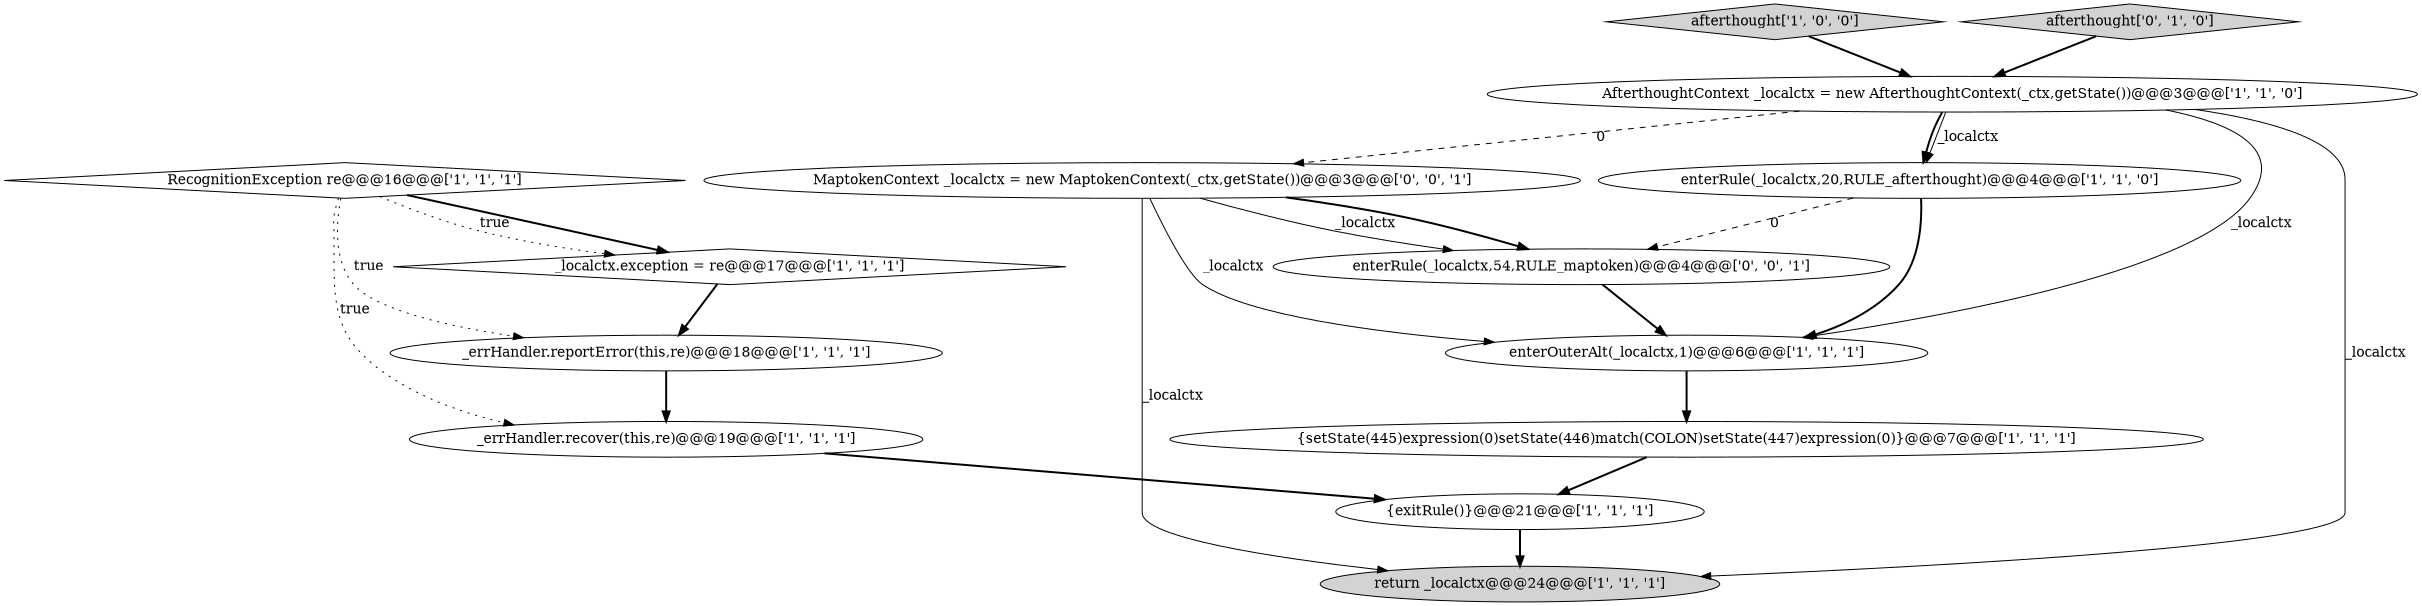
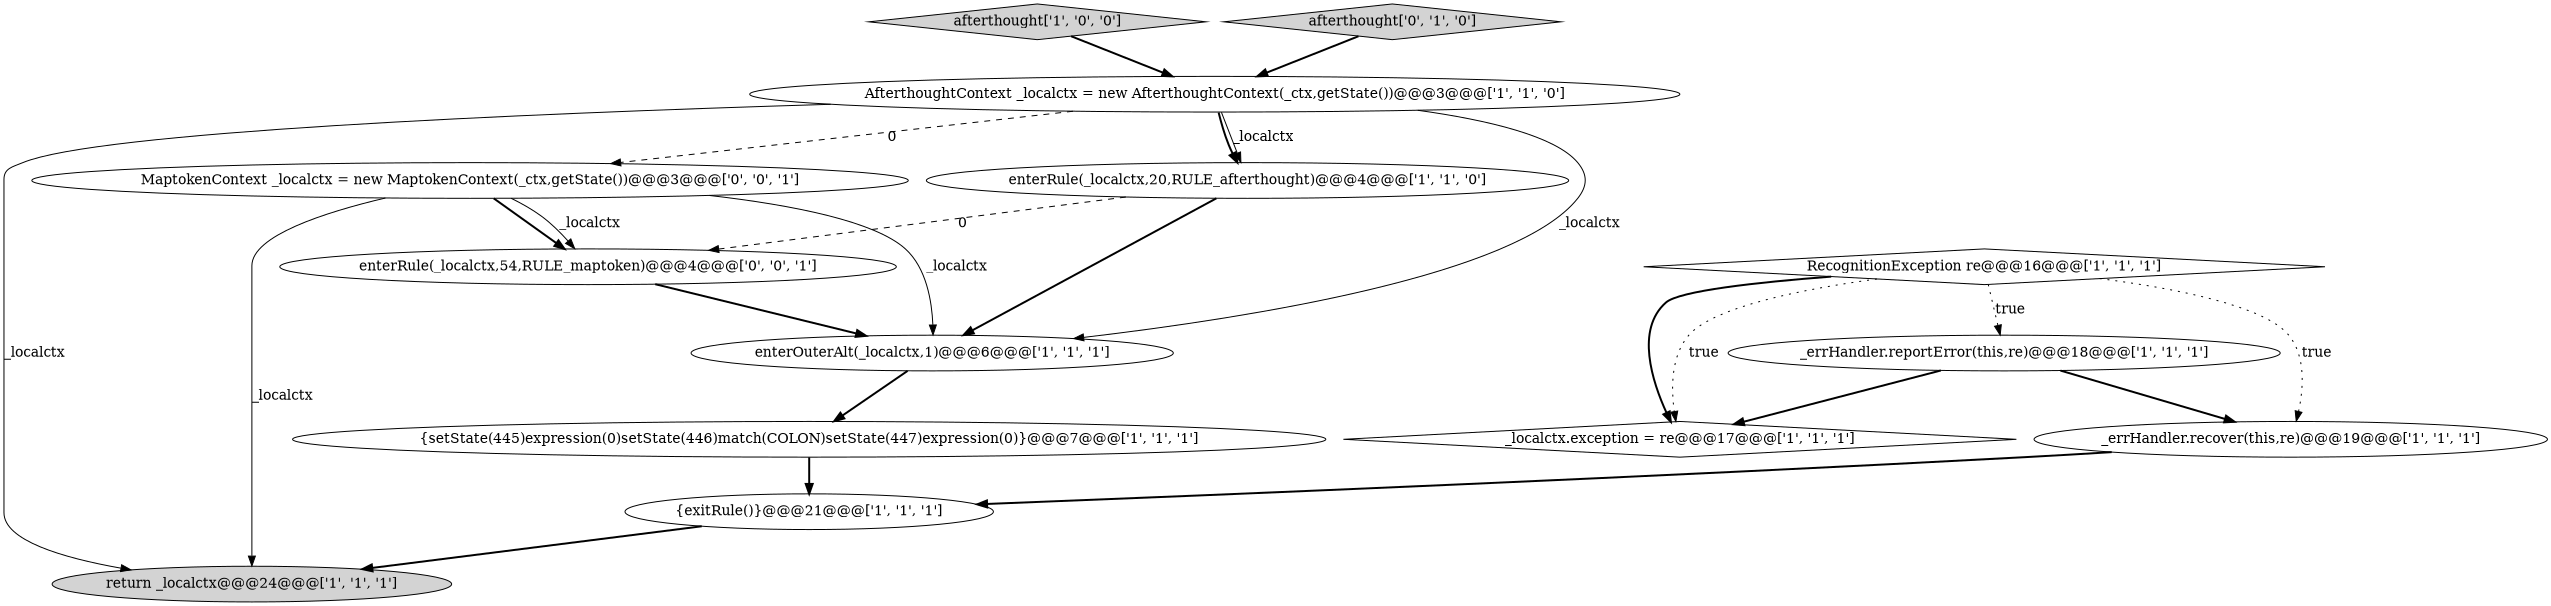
(701, 305) -> (1842, 396)
